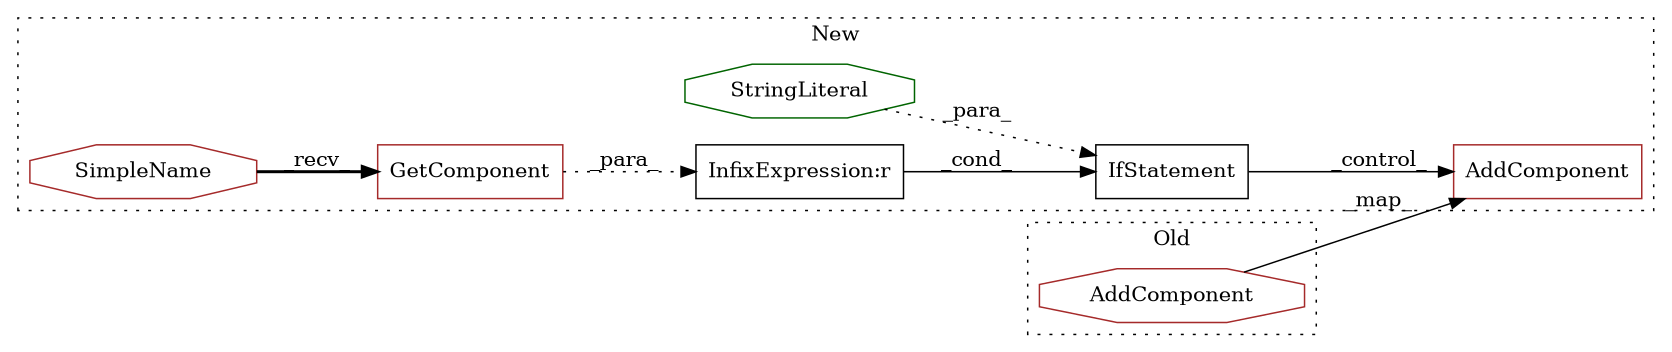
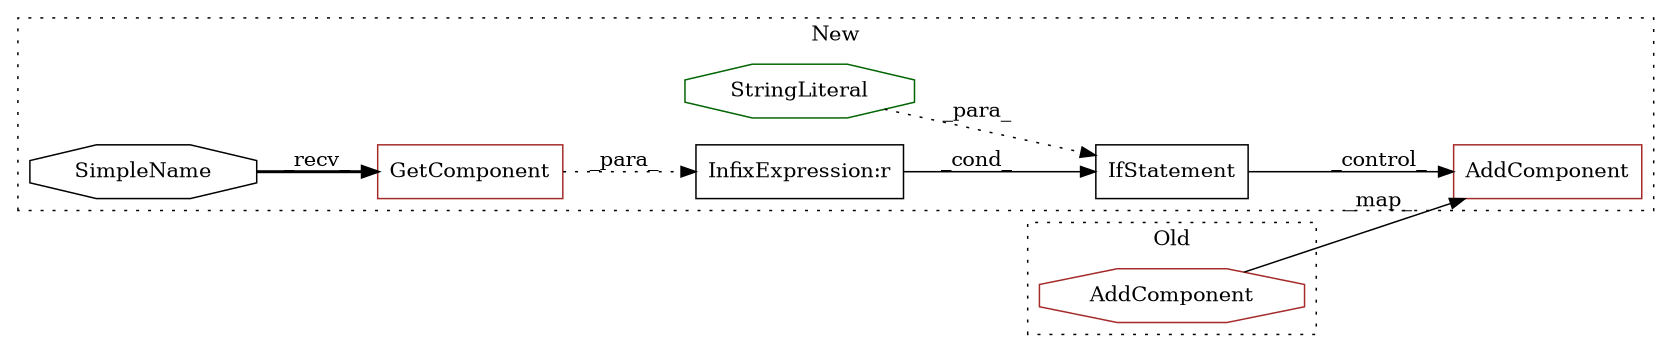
(143, 172) -> (143, 172)
